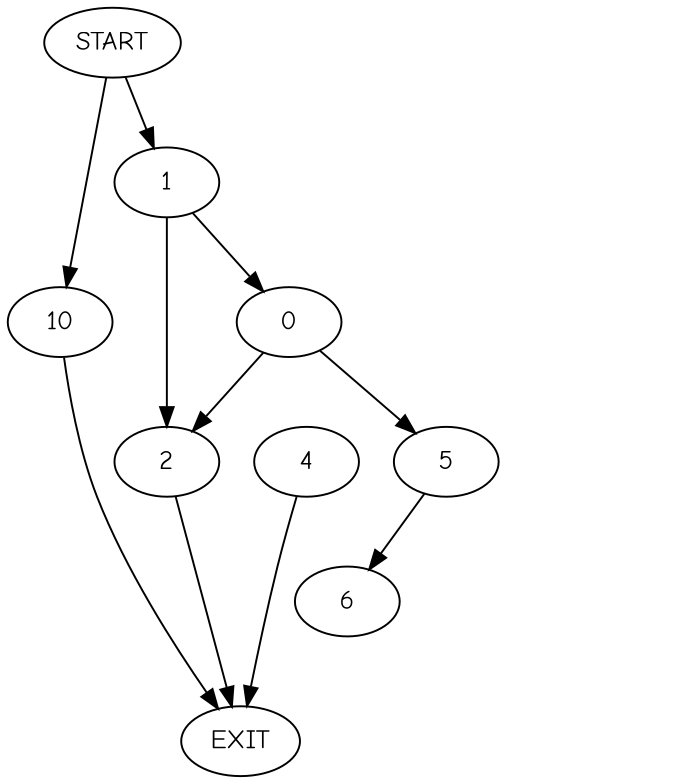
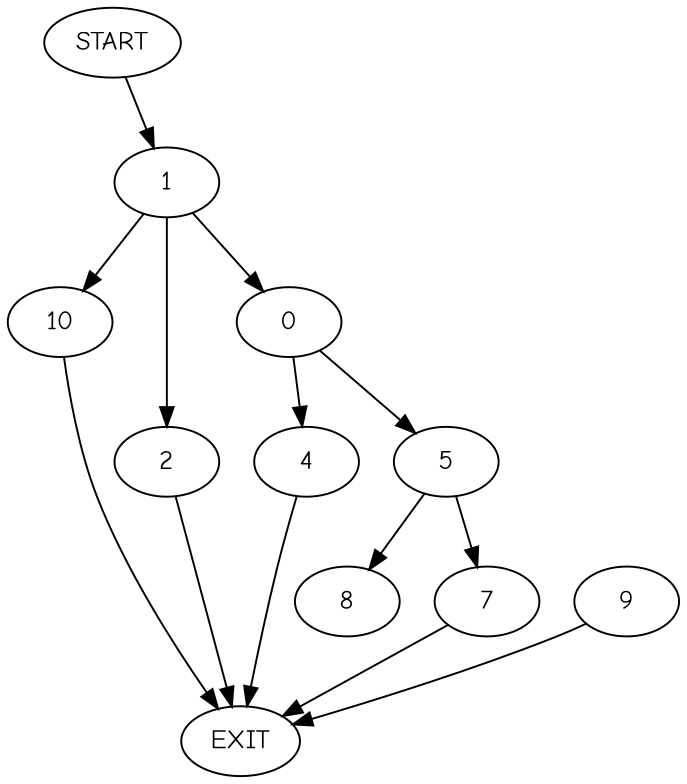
(88, 172) -> (120, 245)
(235, 384) -> (297, 382)
(347, 601) -> (347, 601)
none -> (487, 601)
none -> (627, 601)
